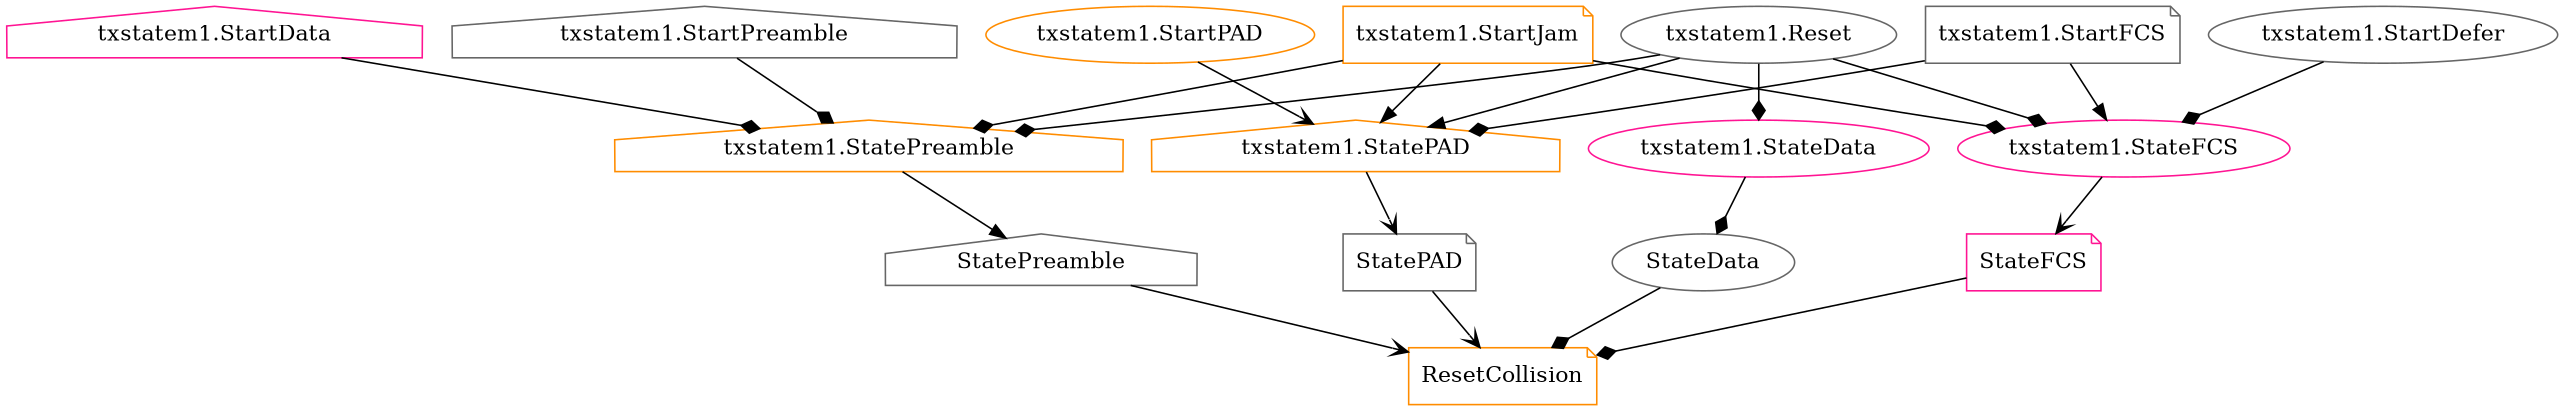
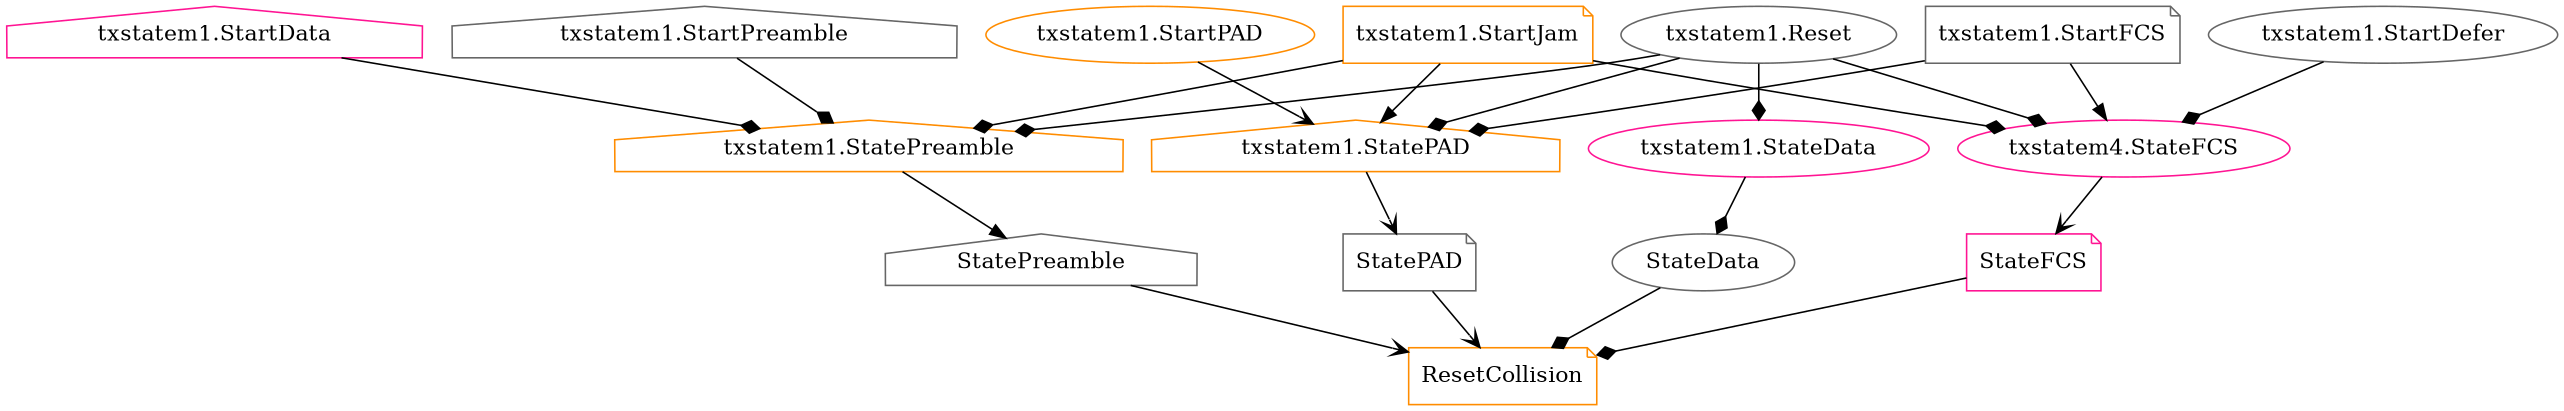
(1562, 90) -> (1563, 90)
(2124, 149) -> (2124, 149)
